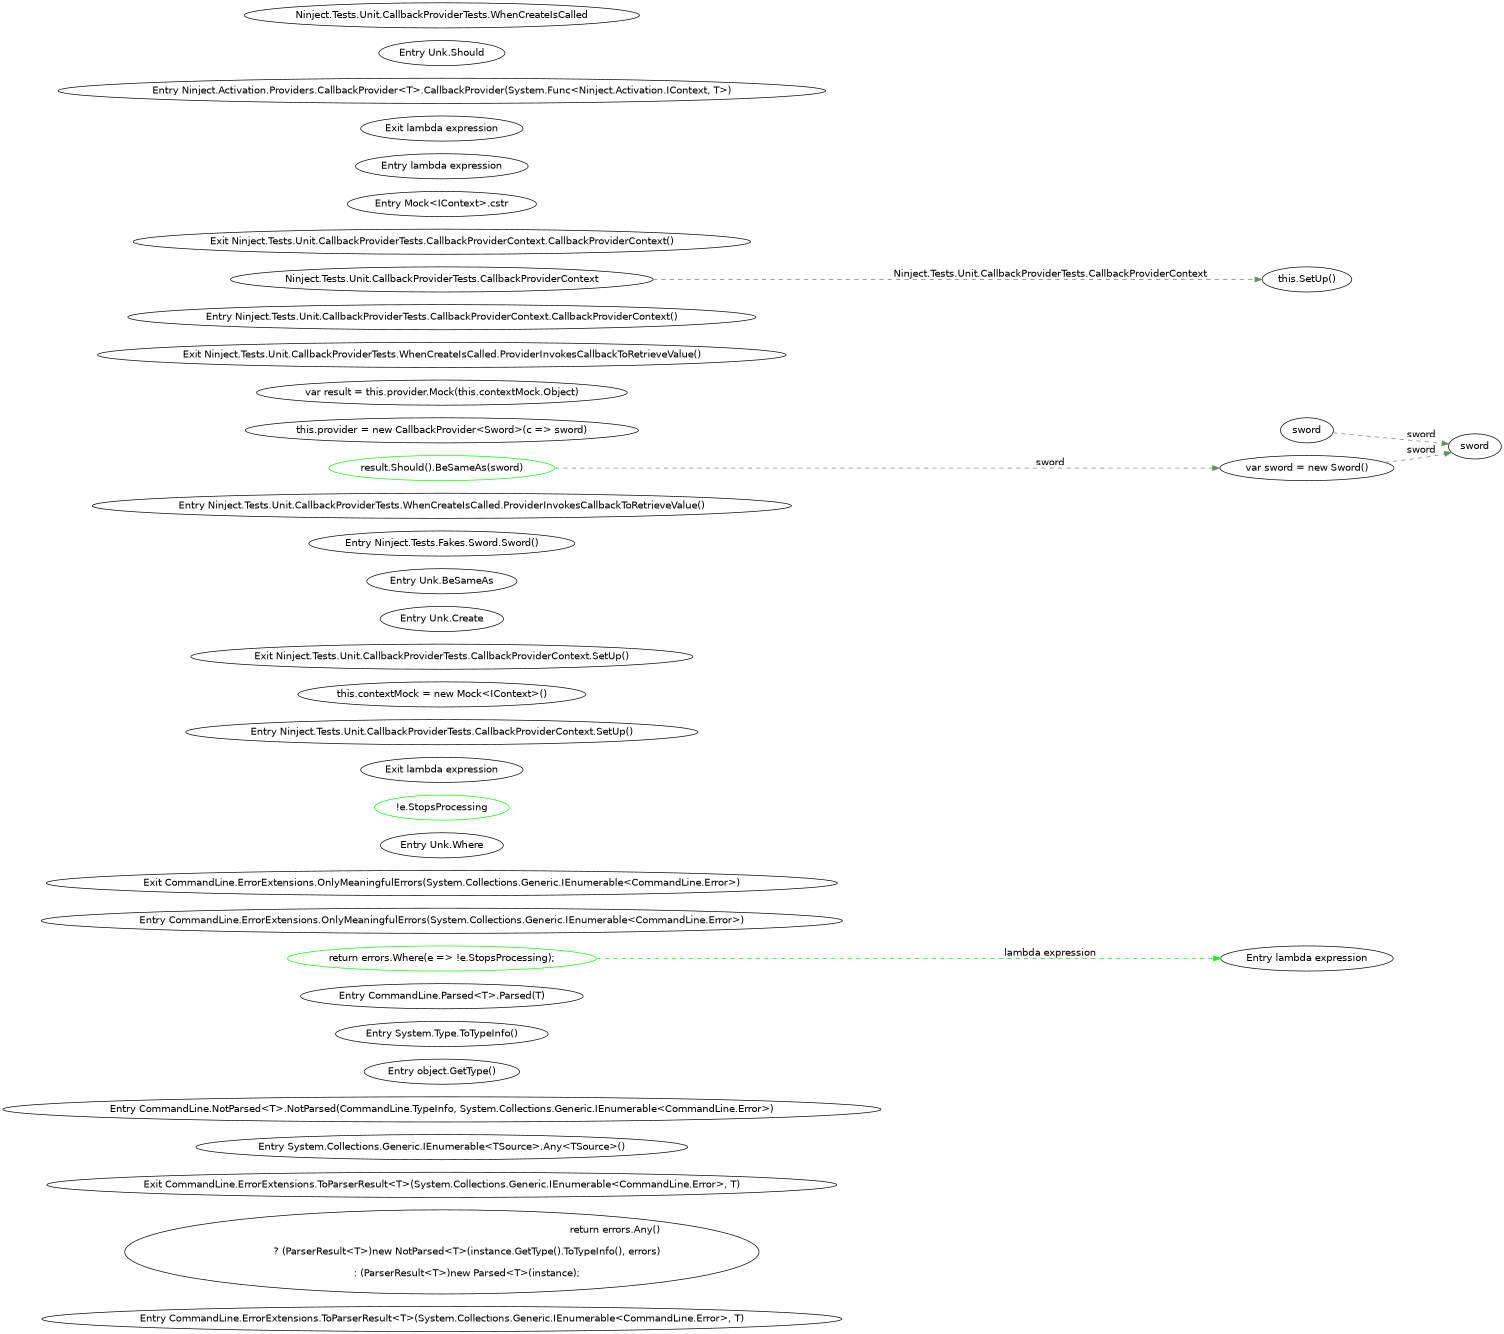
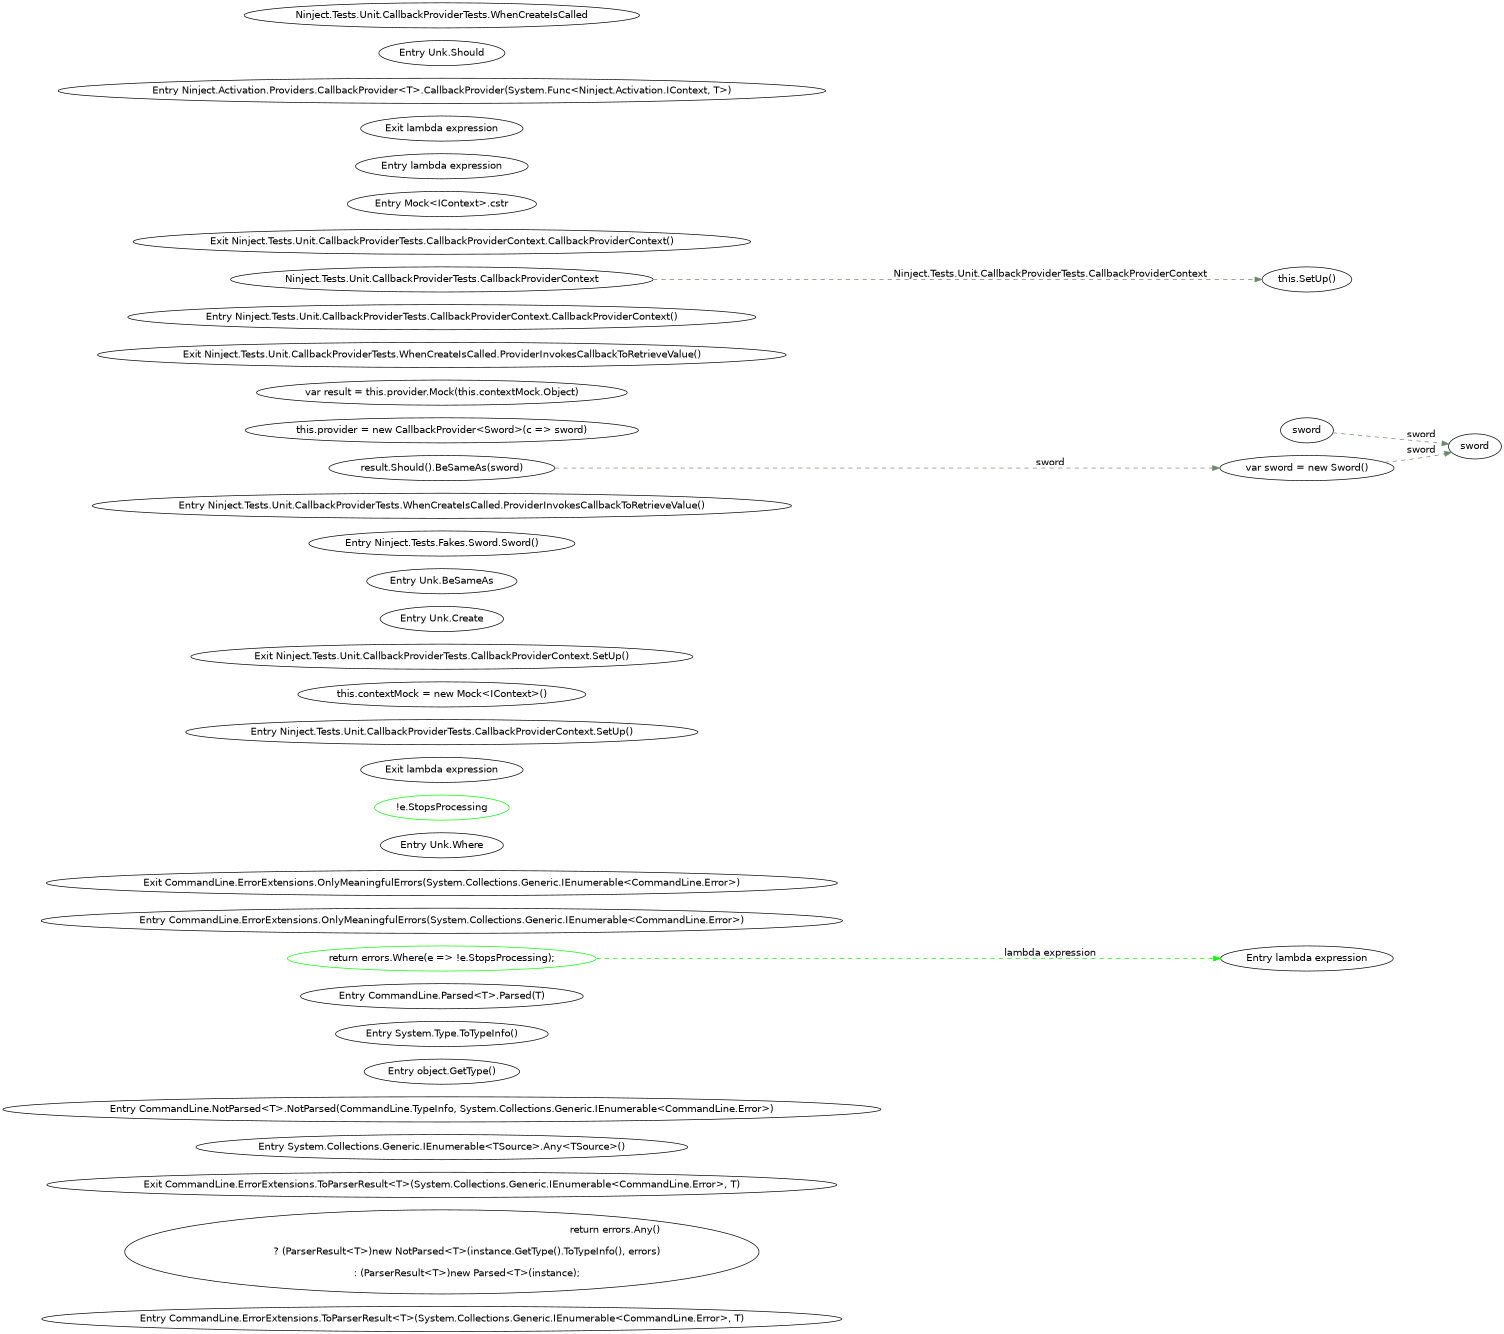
(442, 468) -> (442, 468)
